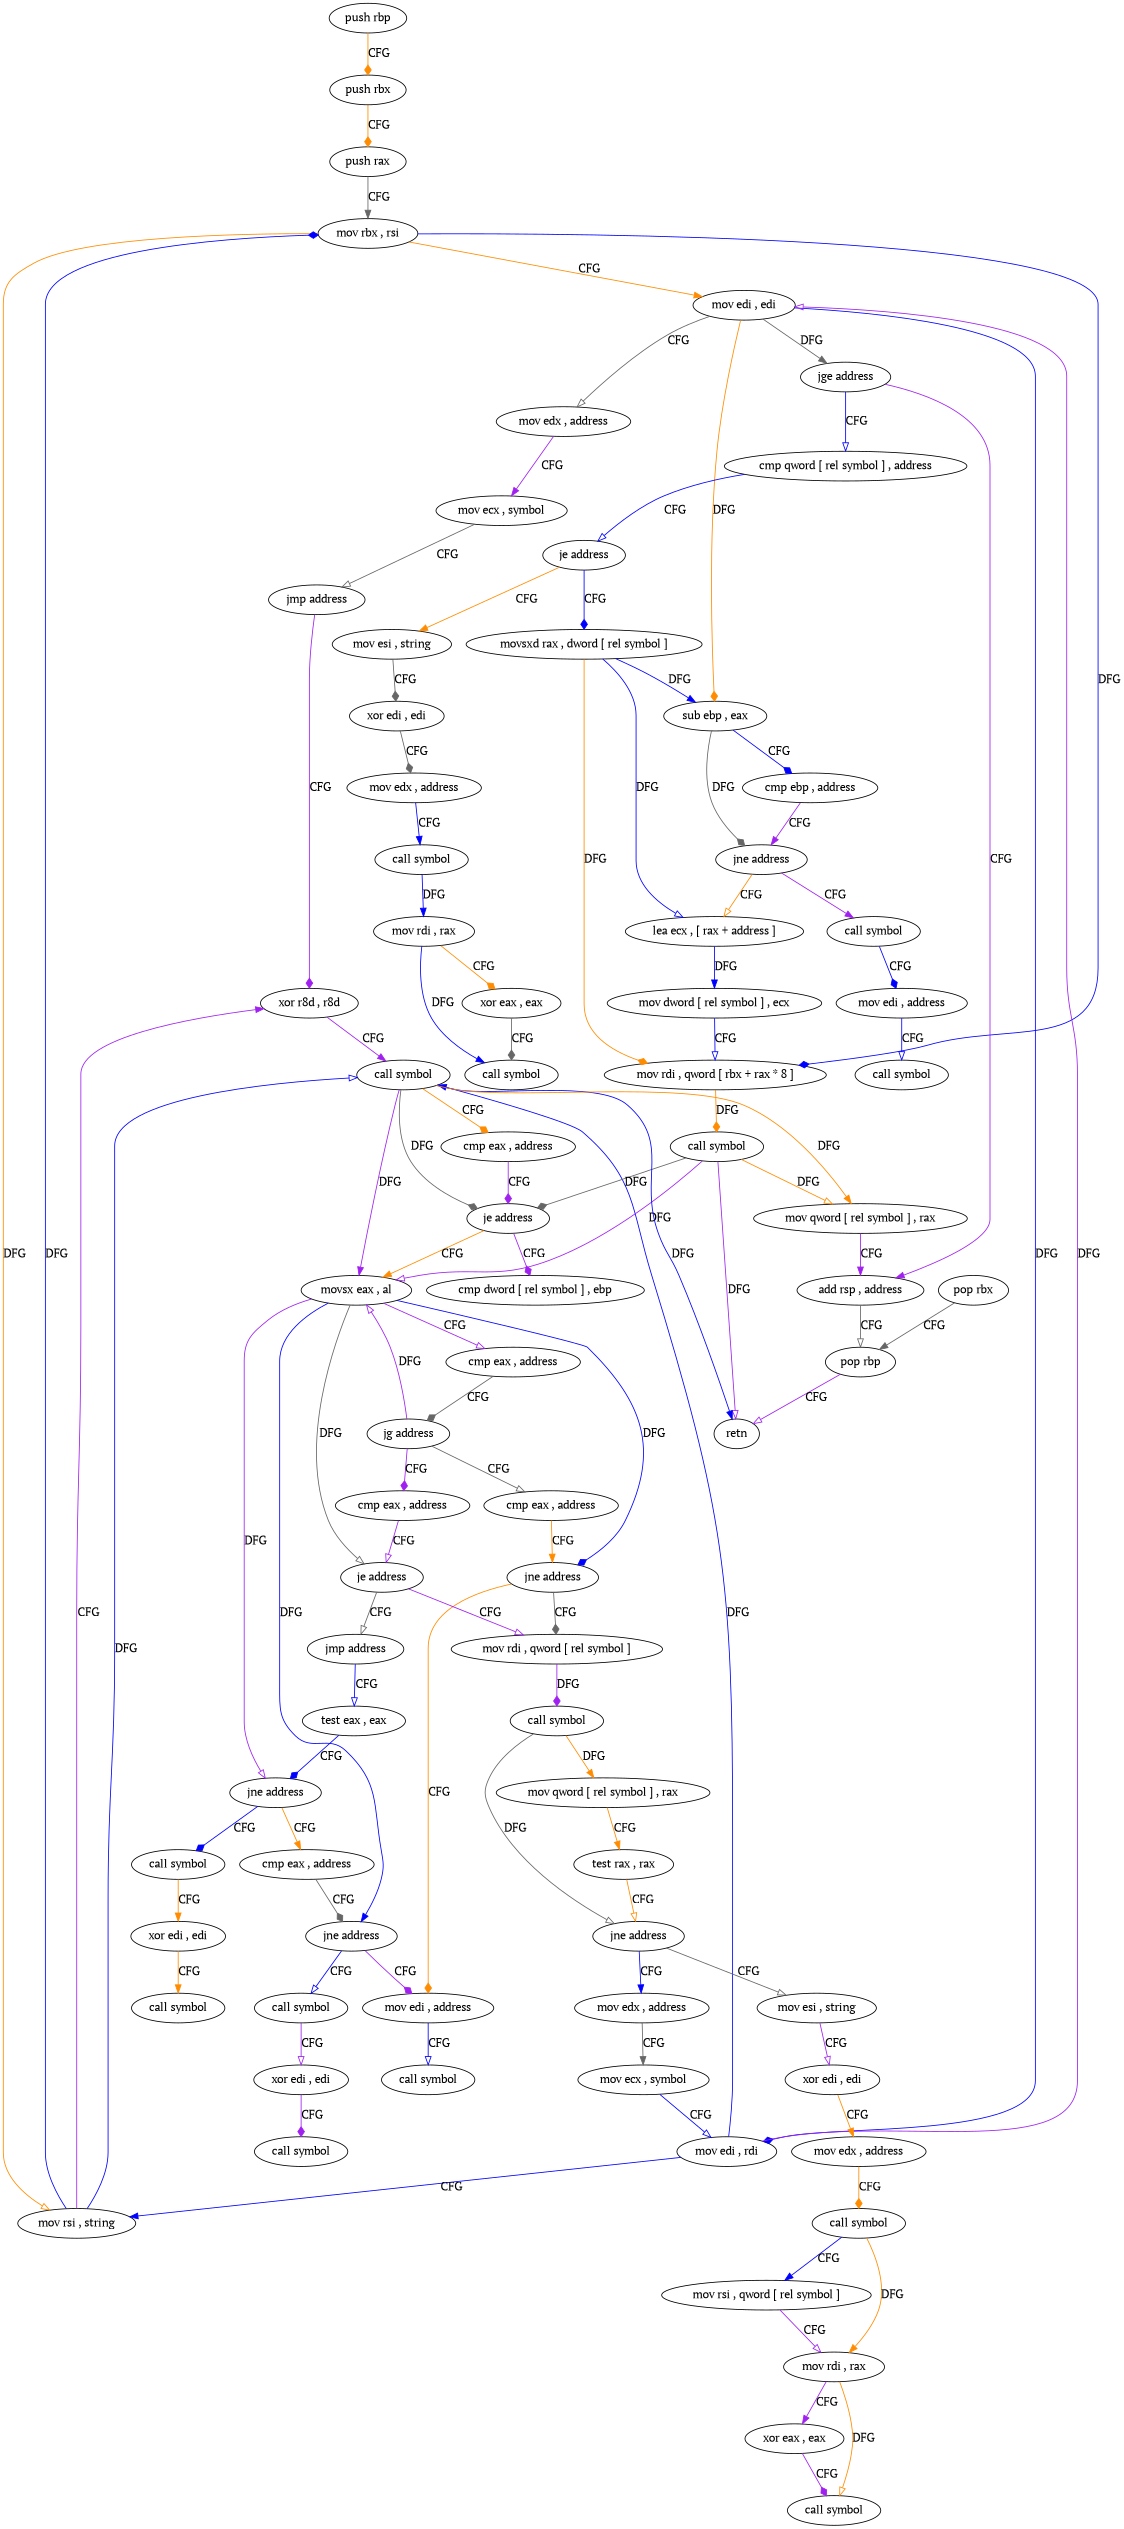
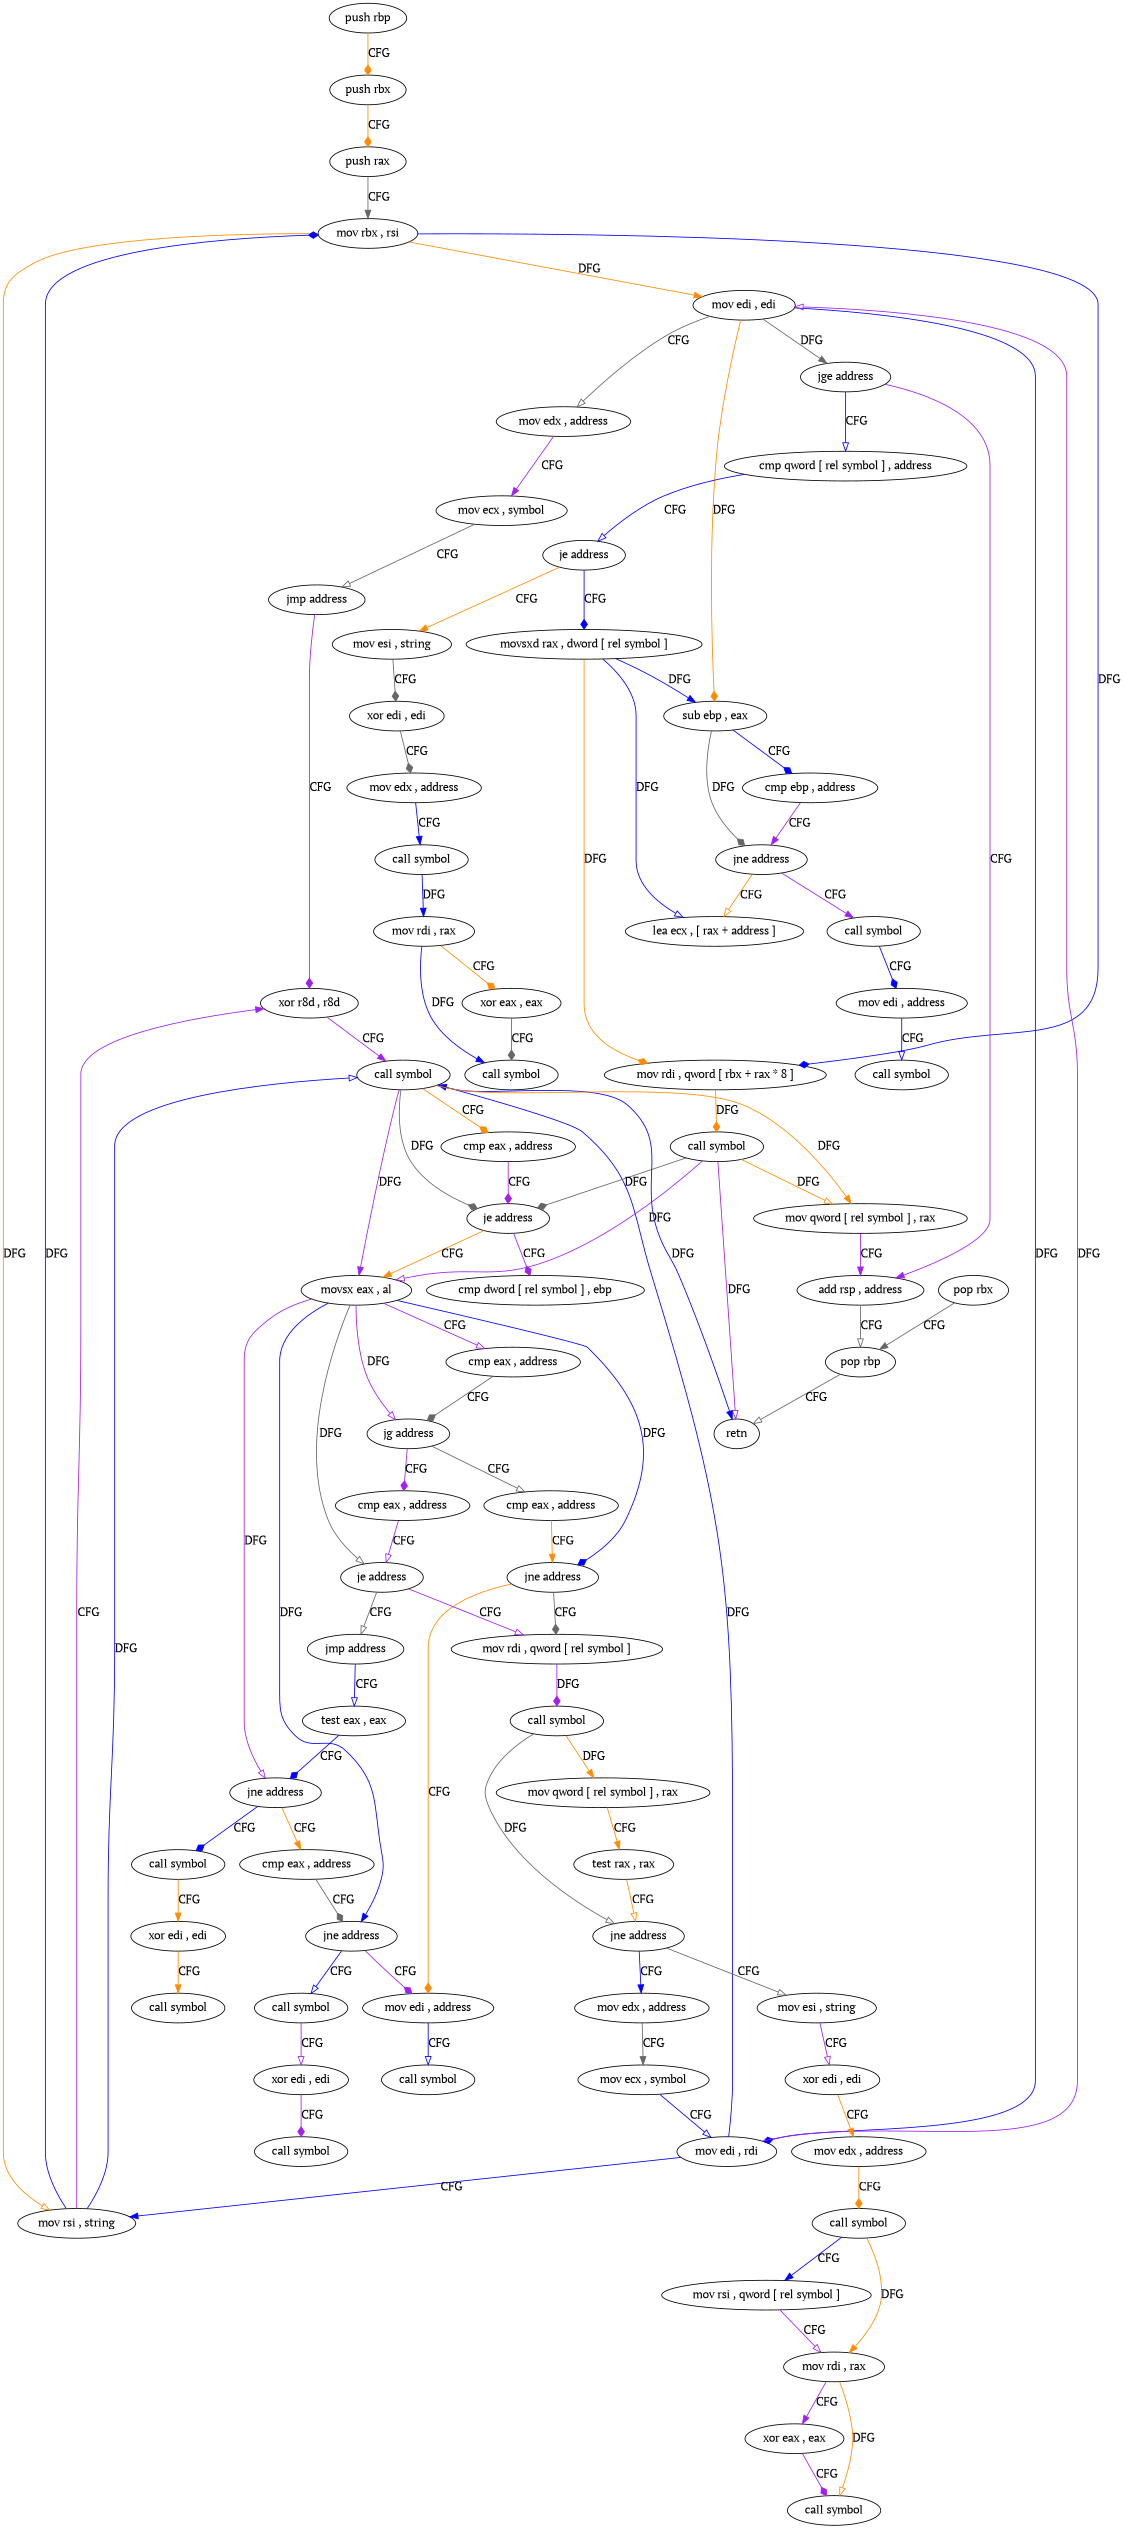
(589, 269) -> (589, 269)
(714, 1003) -> none
(396, 1363) -> (363, 1363)
(801, 1397) -> (801, 1397)
